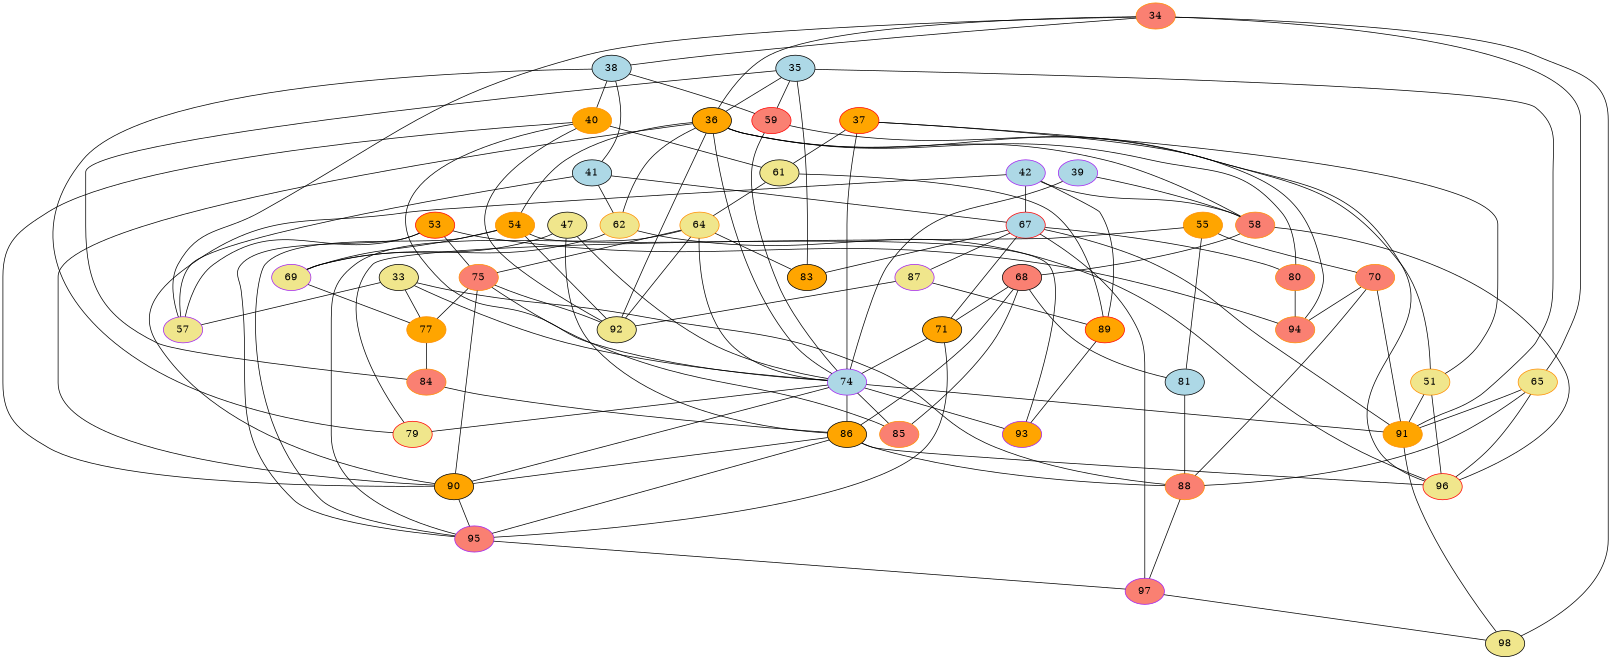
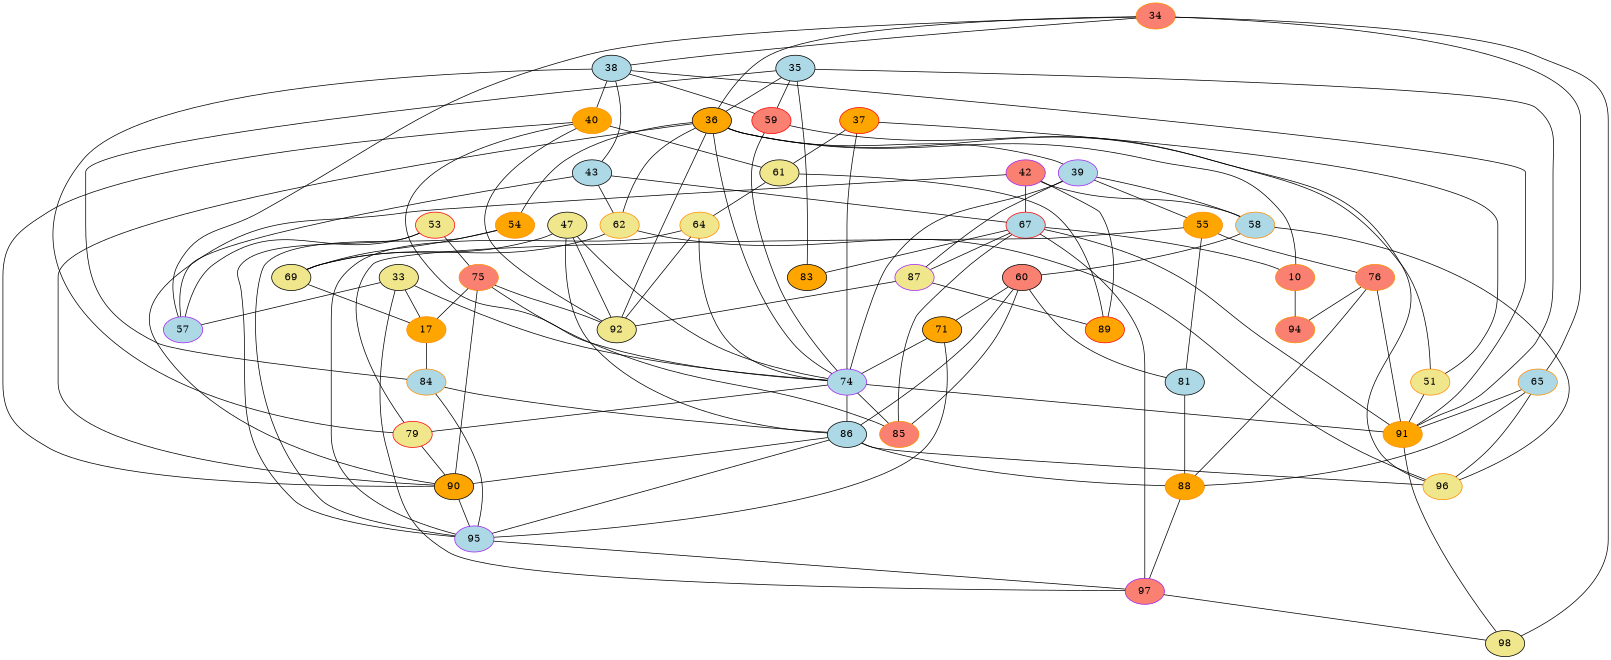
none -> (1226, 127)
(1055, 150) -> (896, 145)
(592, 173) -> (592, 173)
(1026, 173) -> (1026, 173)
(1261, 180) -> none
none -> (1129, 194)
none -> (994, 216)
(435, 225) -> (435, 225)
(1255, 225) -> (1255, 225)
(869, 249) -> none
(580, 253) -> none
(761, 255) -> none
(562, 273) -> (592, 277)
(291, 277) -> (291, 277)
(1022, 277) -> (1022, 277)
(1295, 277) -> (1295, 277)
(1375, 277) -> (1375, 277)
(984, 278) -> (922, 309)
(183, 330) -> (183, 330)
(426, 330) -> (426, 330)
(805, 345) -> (643, 579)
(426, 382) -> (426, 382)
(1538, 382) -> (1538, 382)
(651, 434) -> (433, 461)
(847, 434) -> (847, 434)
(1022, 434) -> none
(1436, 434) -> none
none -> (474, 455)
(1185, 487) -> (1185, 487)
(1443, 487) -> (1443, 487)
(474, 539) -> (474, 539)
